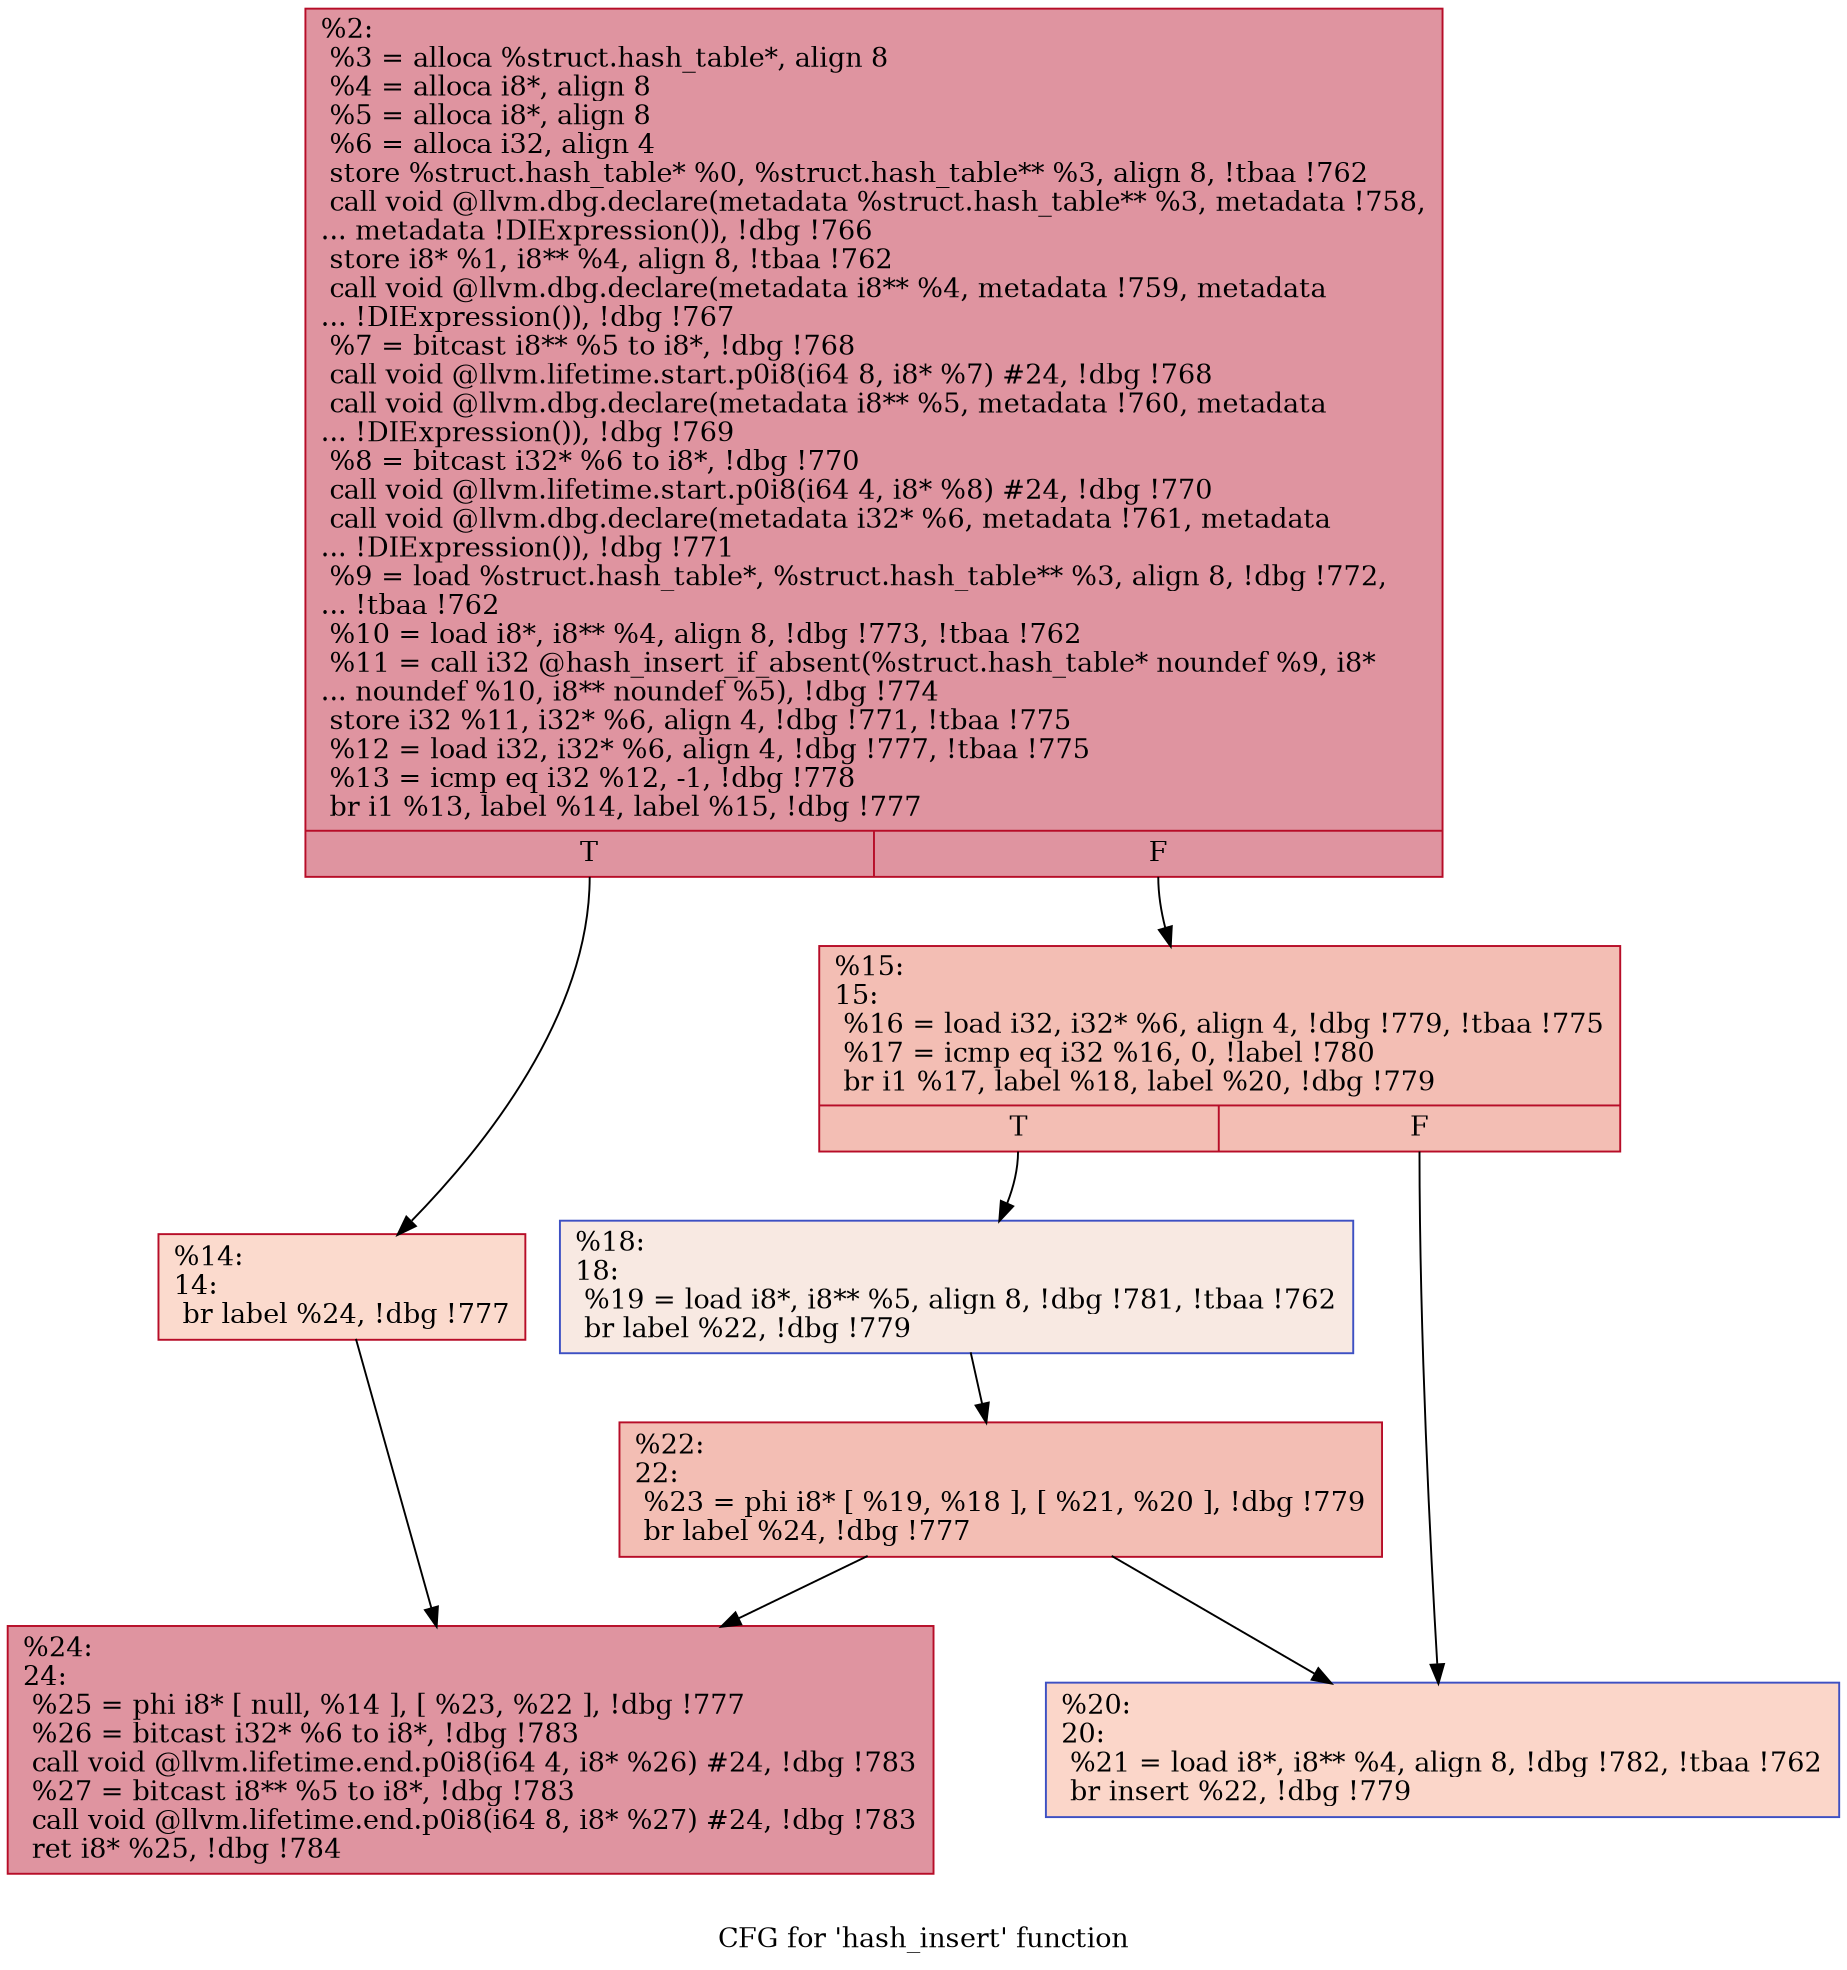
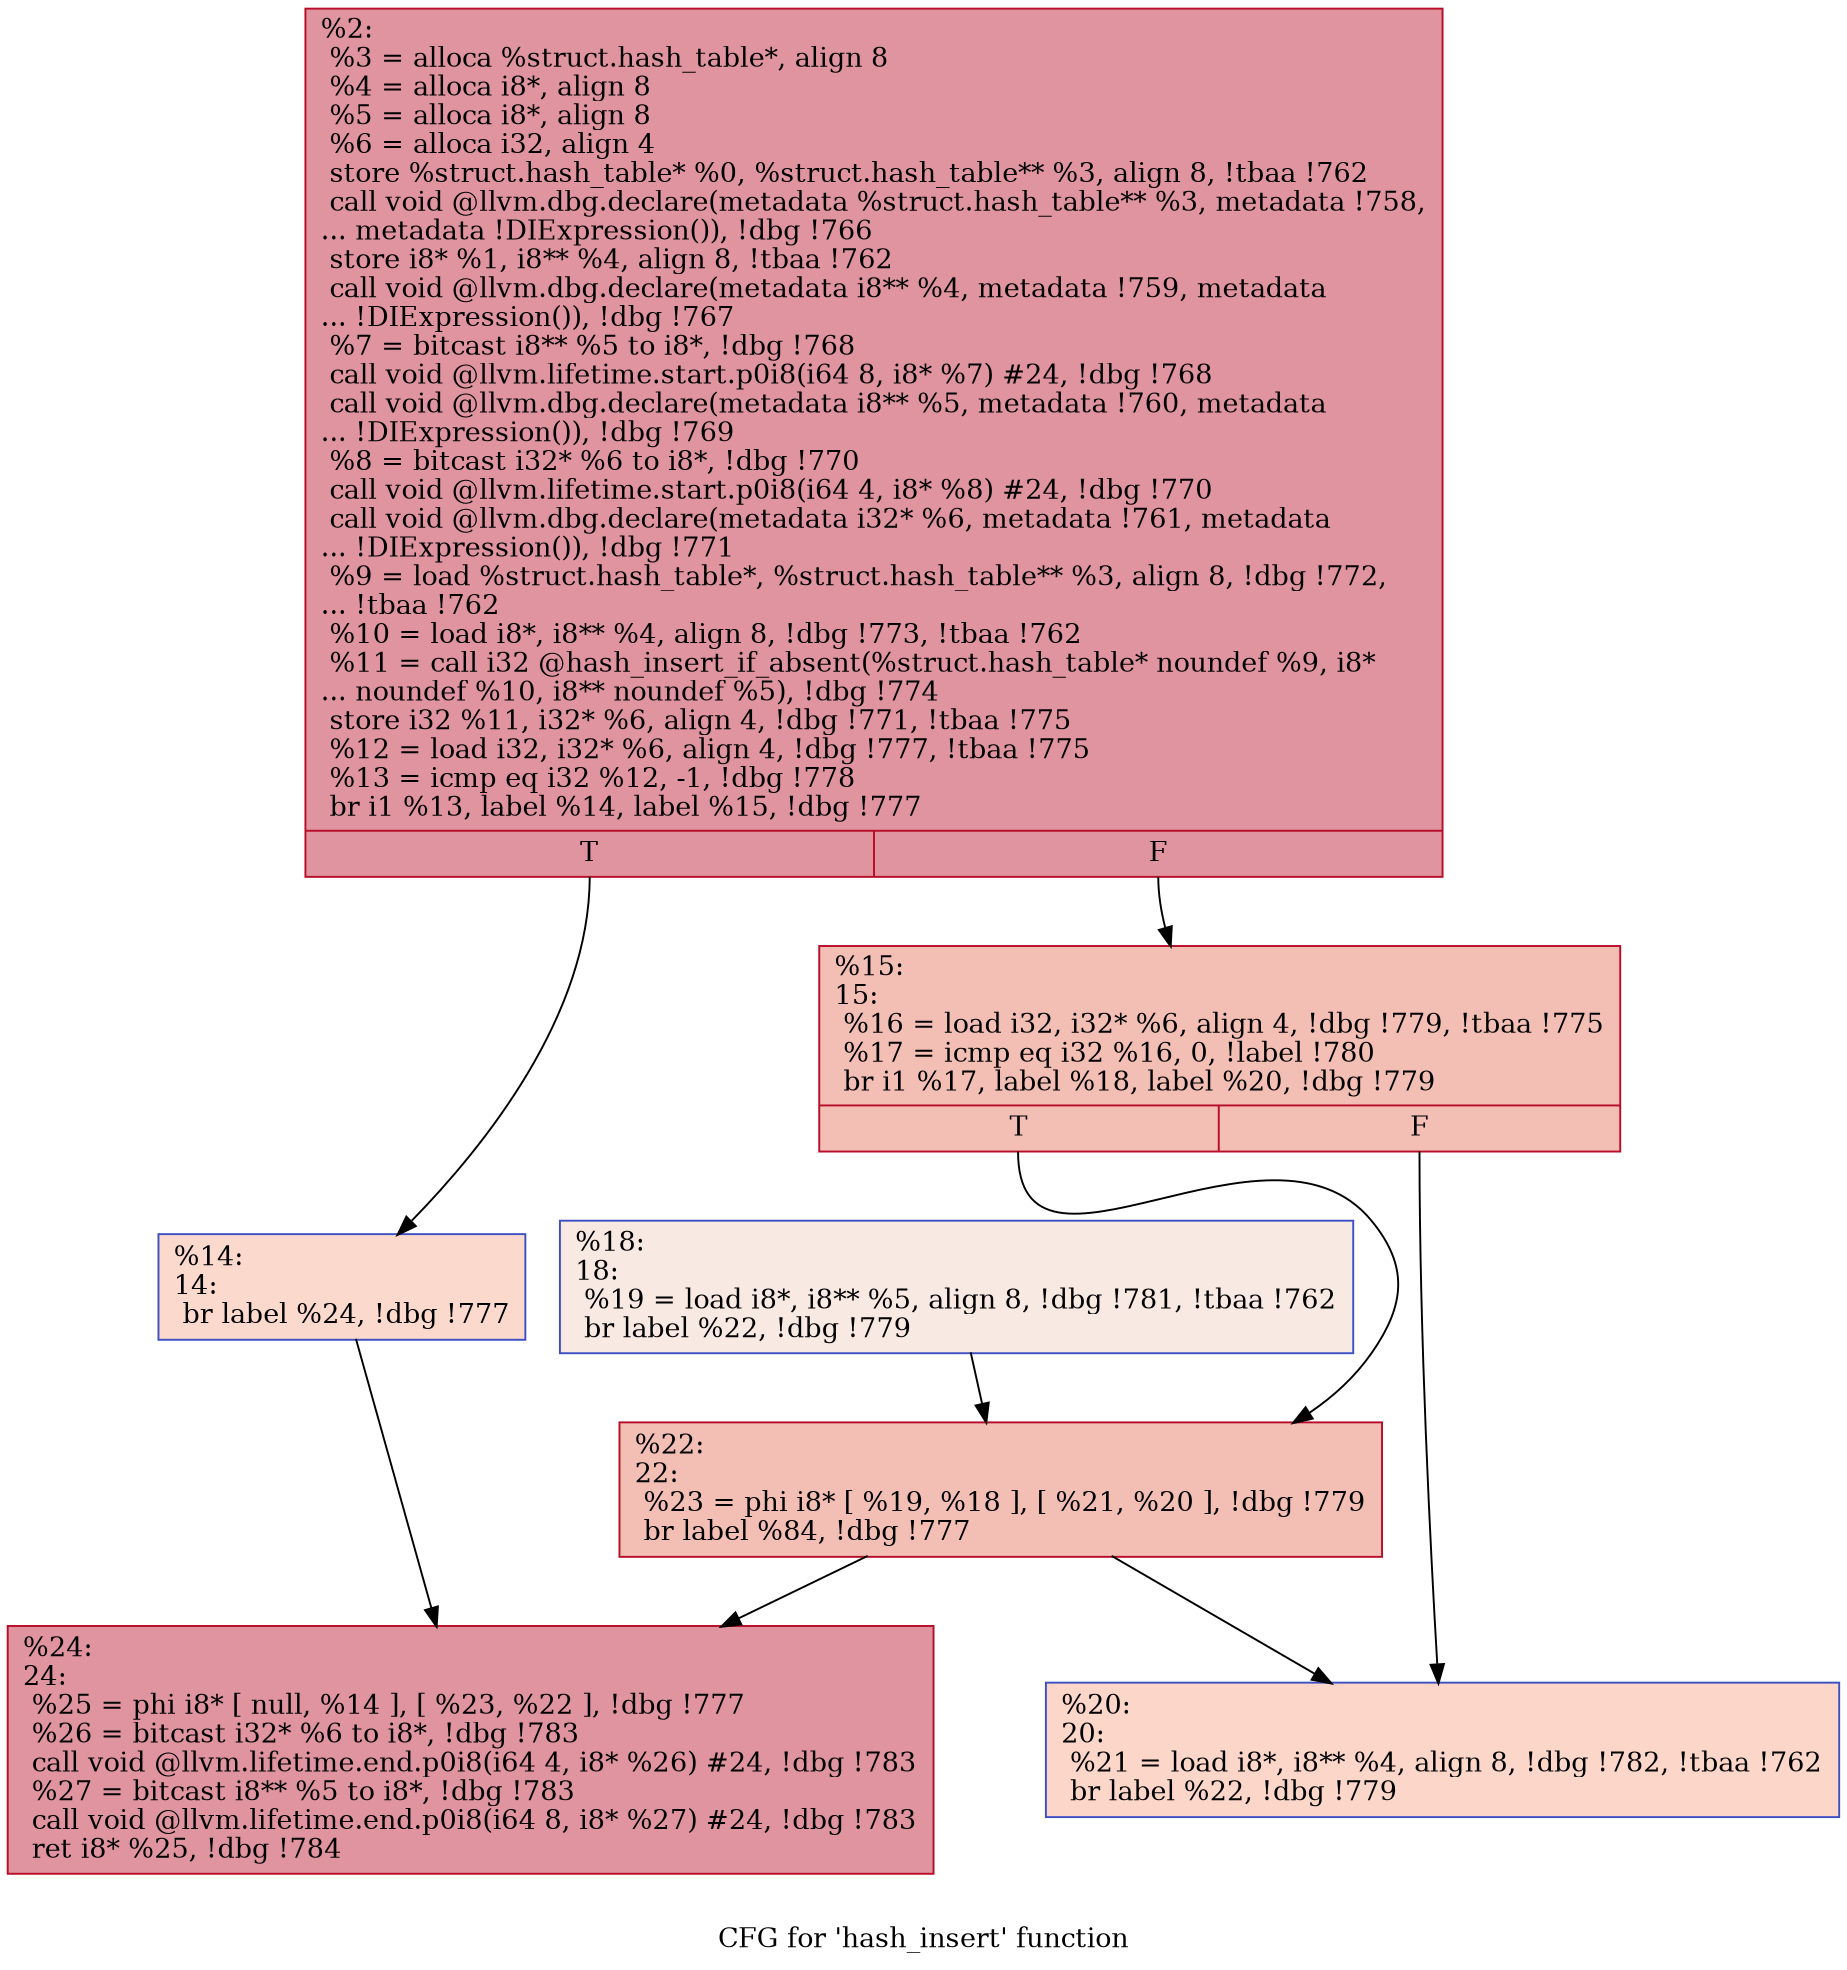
(1015, 1178) -> (1295, 1184)
(342, 1287) -> (342, 1287)
(803, 1532) -> (803, 1532)
(1237, 1792) -> (1229, 1792)
